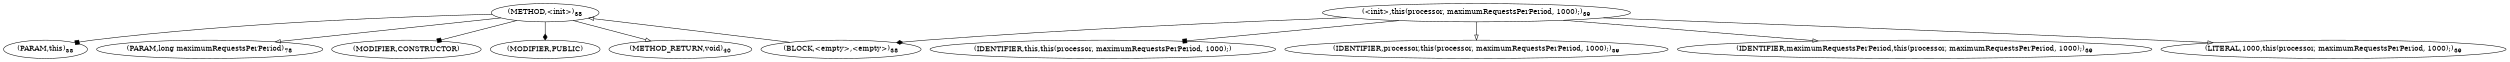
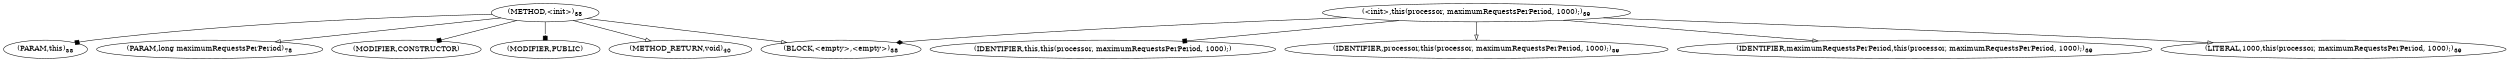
(545, 28) -> (545, 28)
(692, 30) -> (684, 30)
